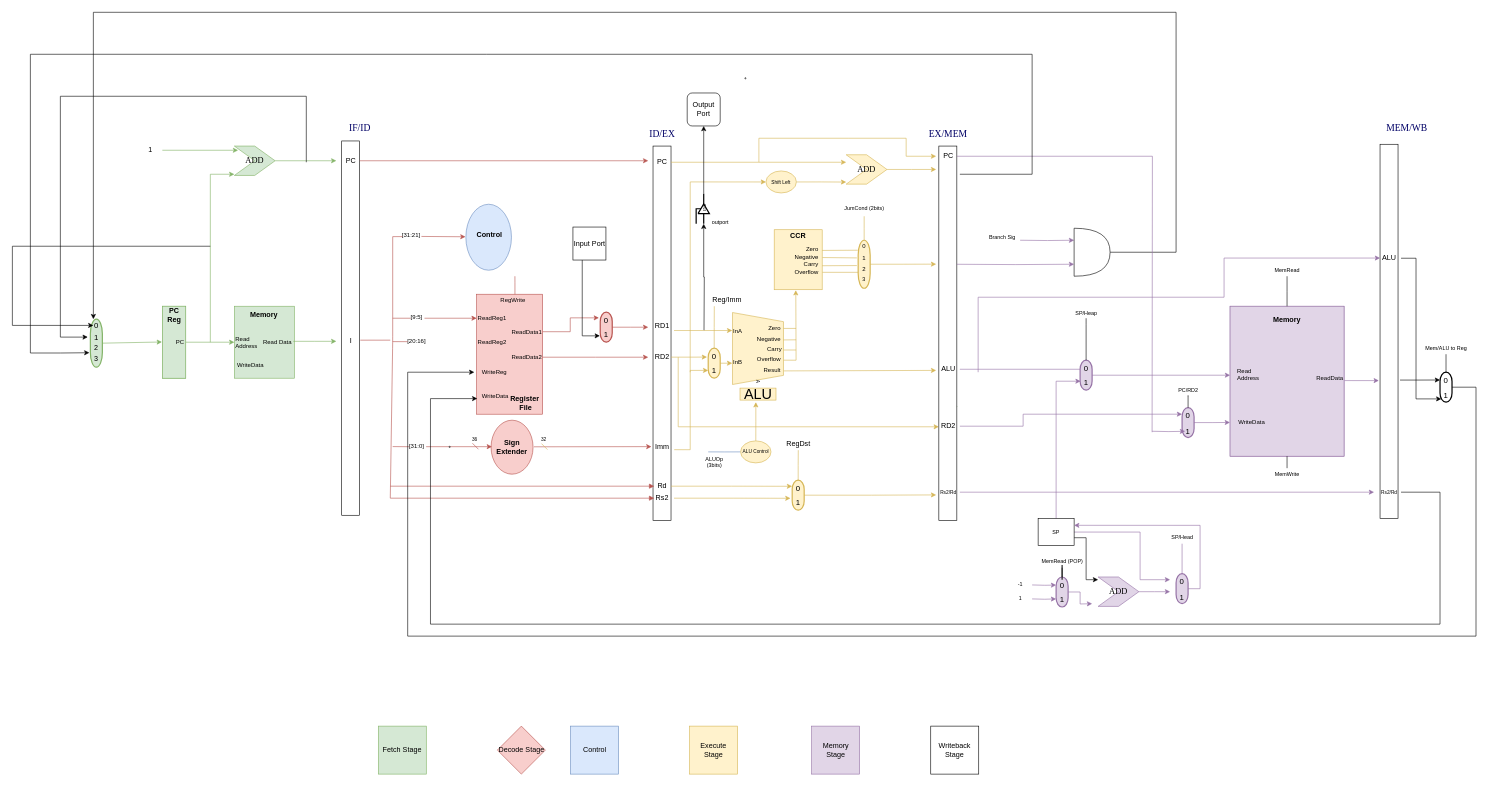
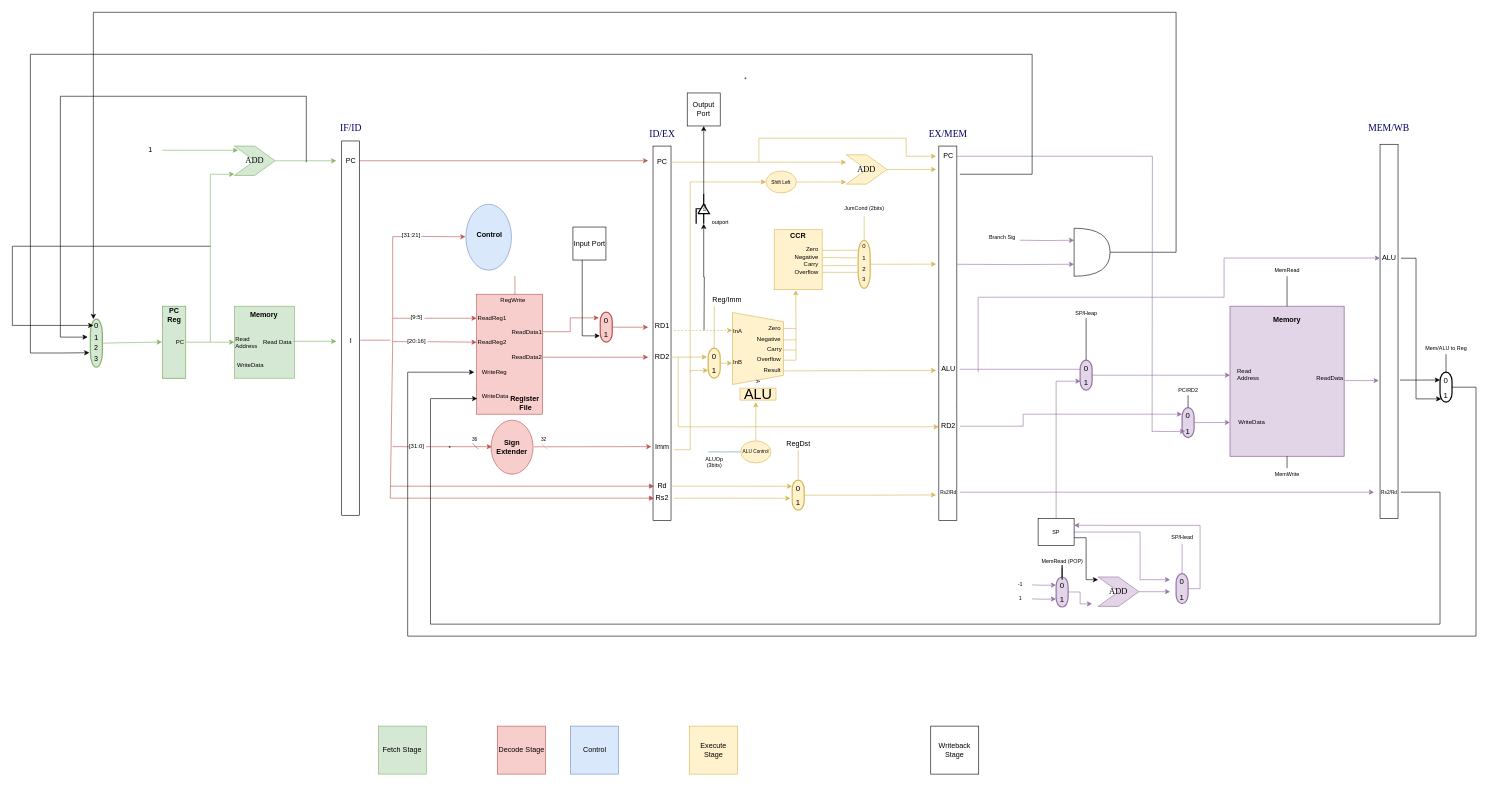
(704, 110) -> (704, 110)
(360, 128) -> (351, 128)
(1407, 128) -> (1389, 128)
(700, 331) -> (700, 331)
none -> (471, 342)
(521, 750) -> (521, 750)
(836, 750) -> none
